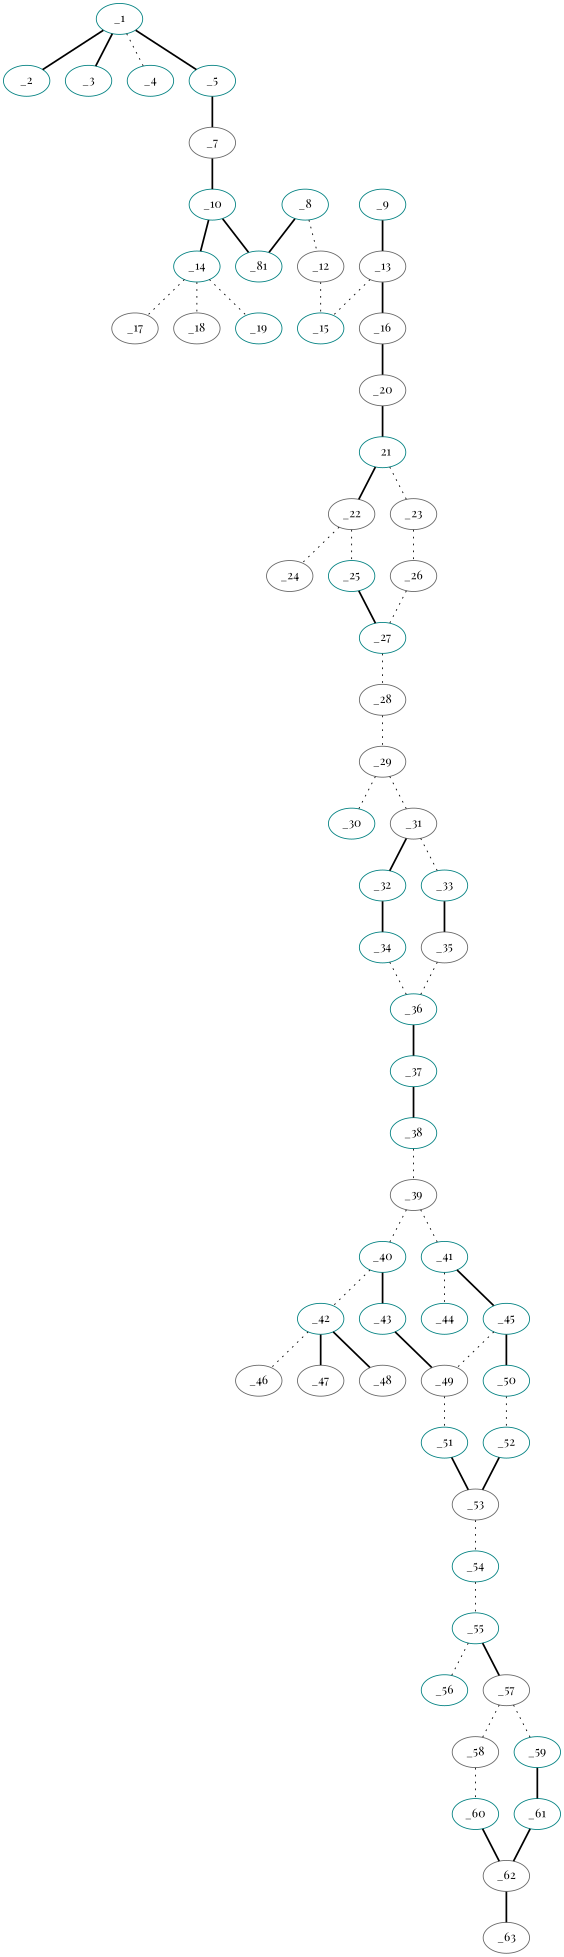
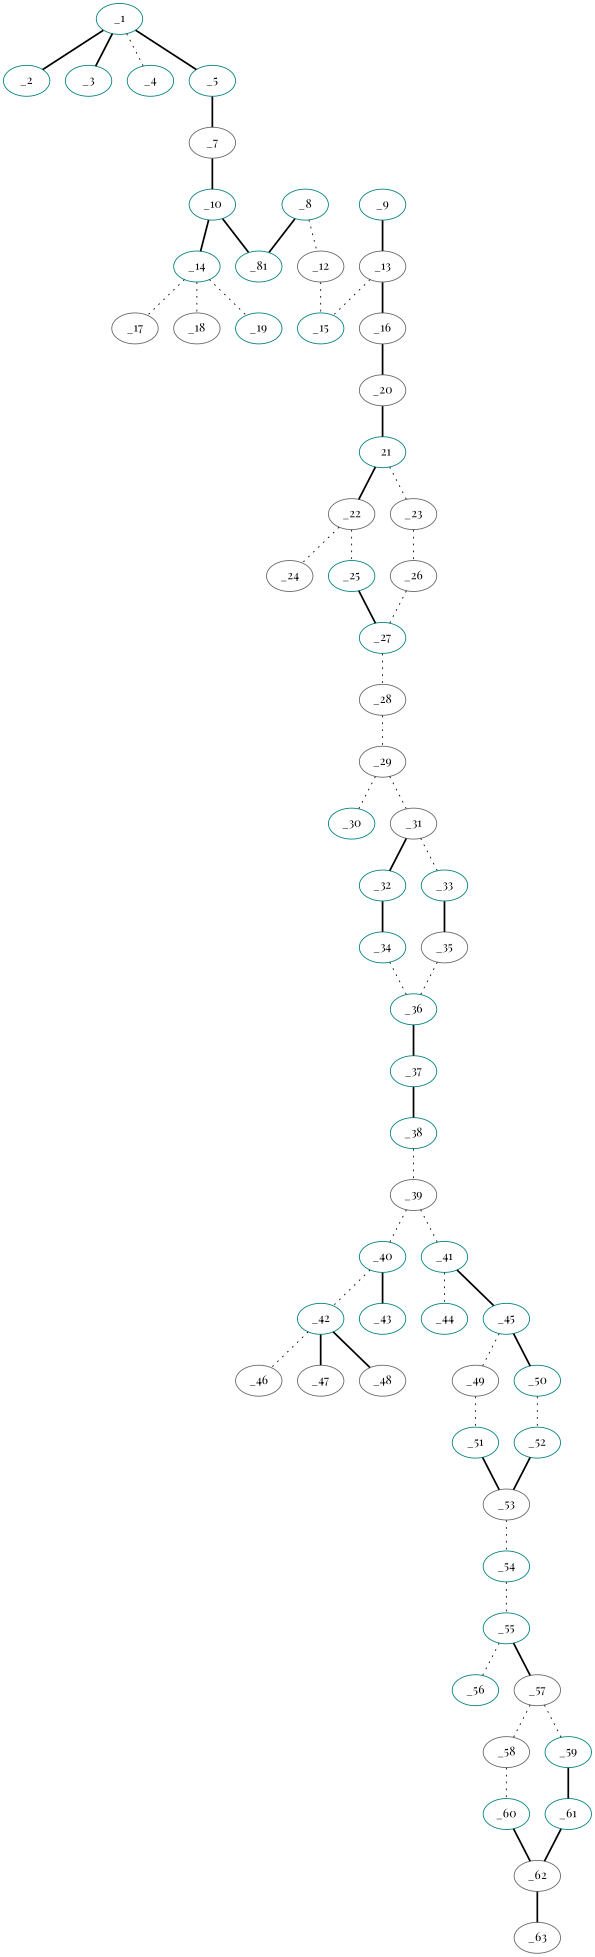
(413, 1350) -> none
